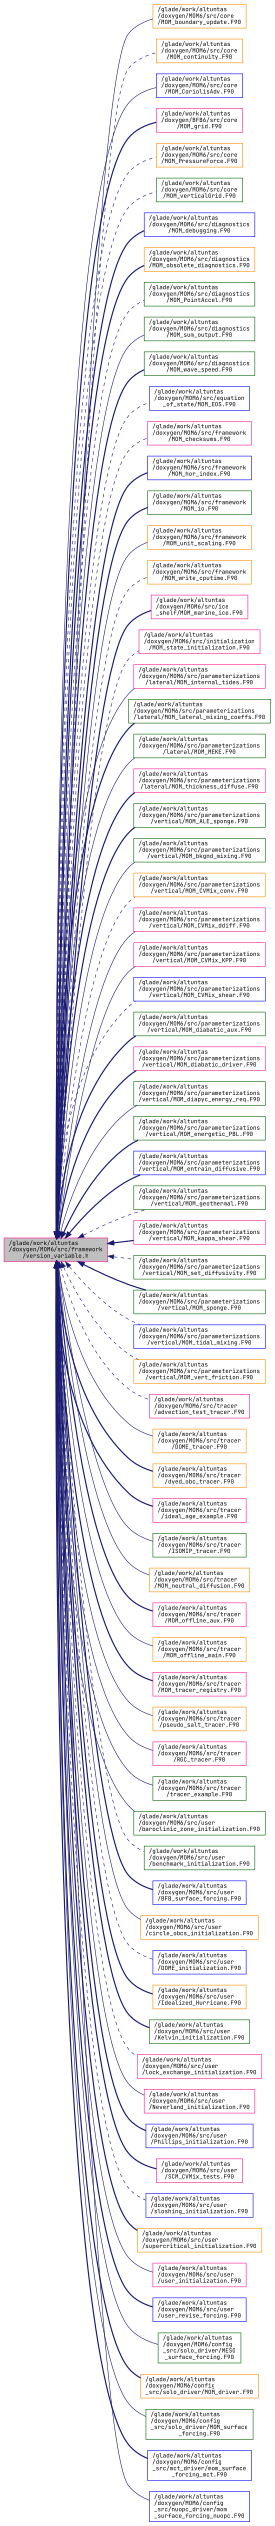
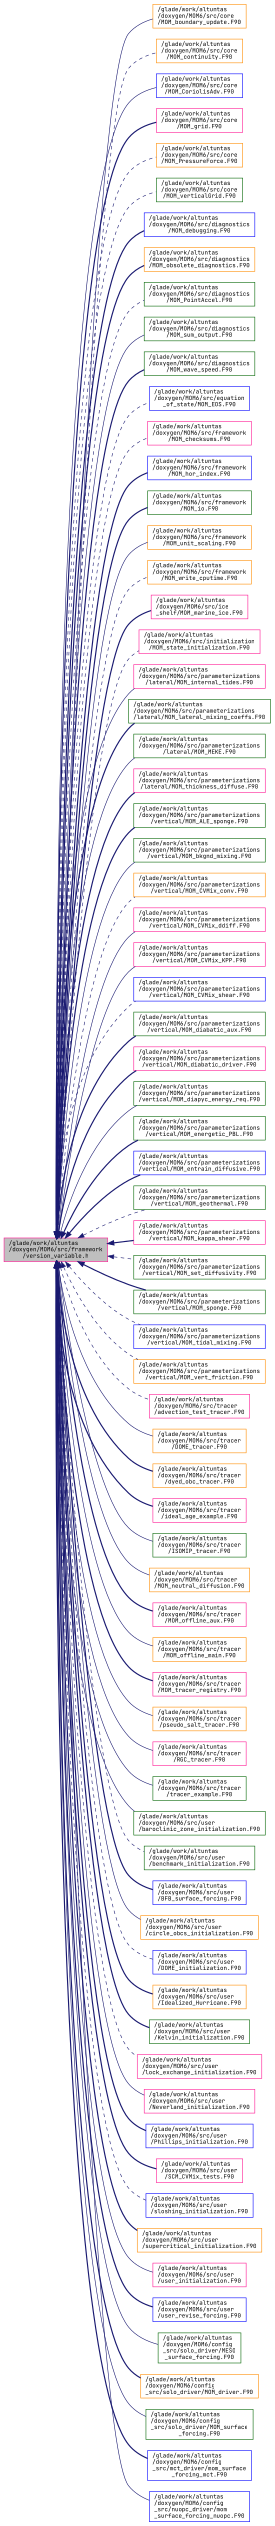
(200, 120) -> (200, 120)
